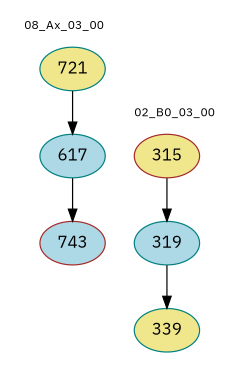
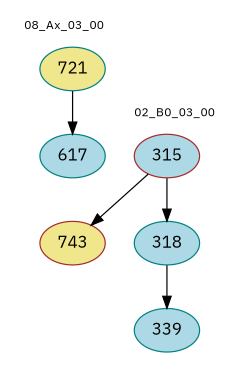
(167, 156) -> (167, 156)
(73, 194) -> (133, 188)
(73, 243) -> (73, 243)
(167, 243) -> (167, 243)
(167, 330) -> (167, 330)
